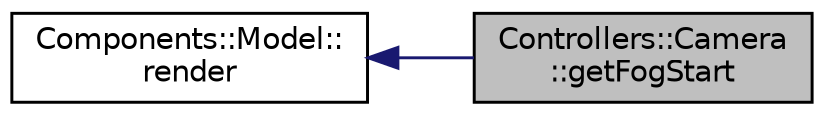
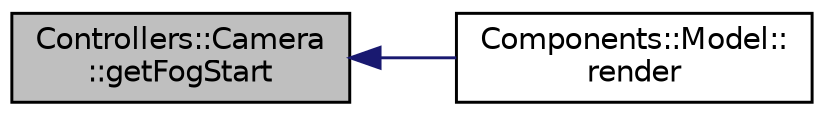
(436, 58) -> (419, 58)
